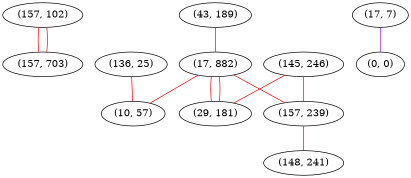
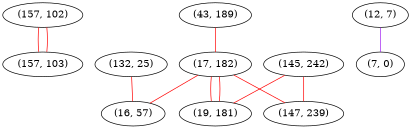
(380, 15) -> (380, 15)
(43, 64) -> (43, 64)
(131, 64) -> (131, 64)
(215, 64) -> (215, 64)
(304, 64) -> (304, 64)
(380, 64) -> (380, 64)
(133, 114) -> (133, 114)
(215, 114) -> (215, 114)
(304, 114) -> (304, 114)
(304, 163) -> none
